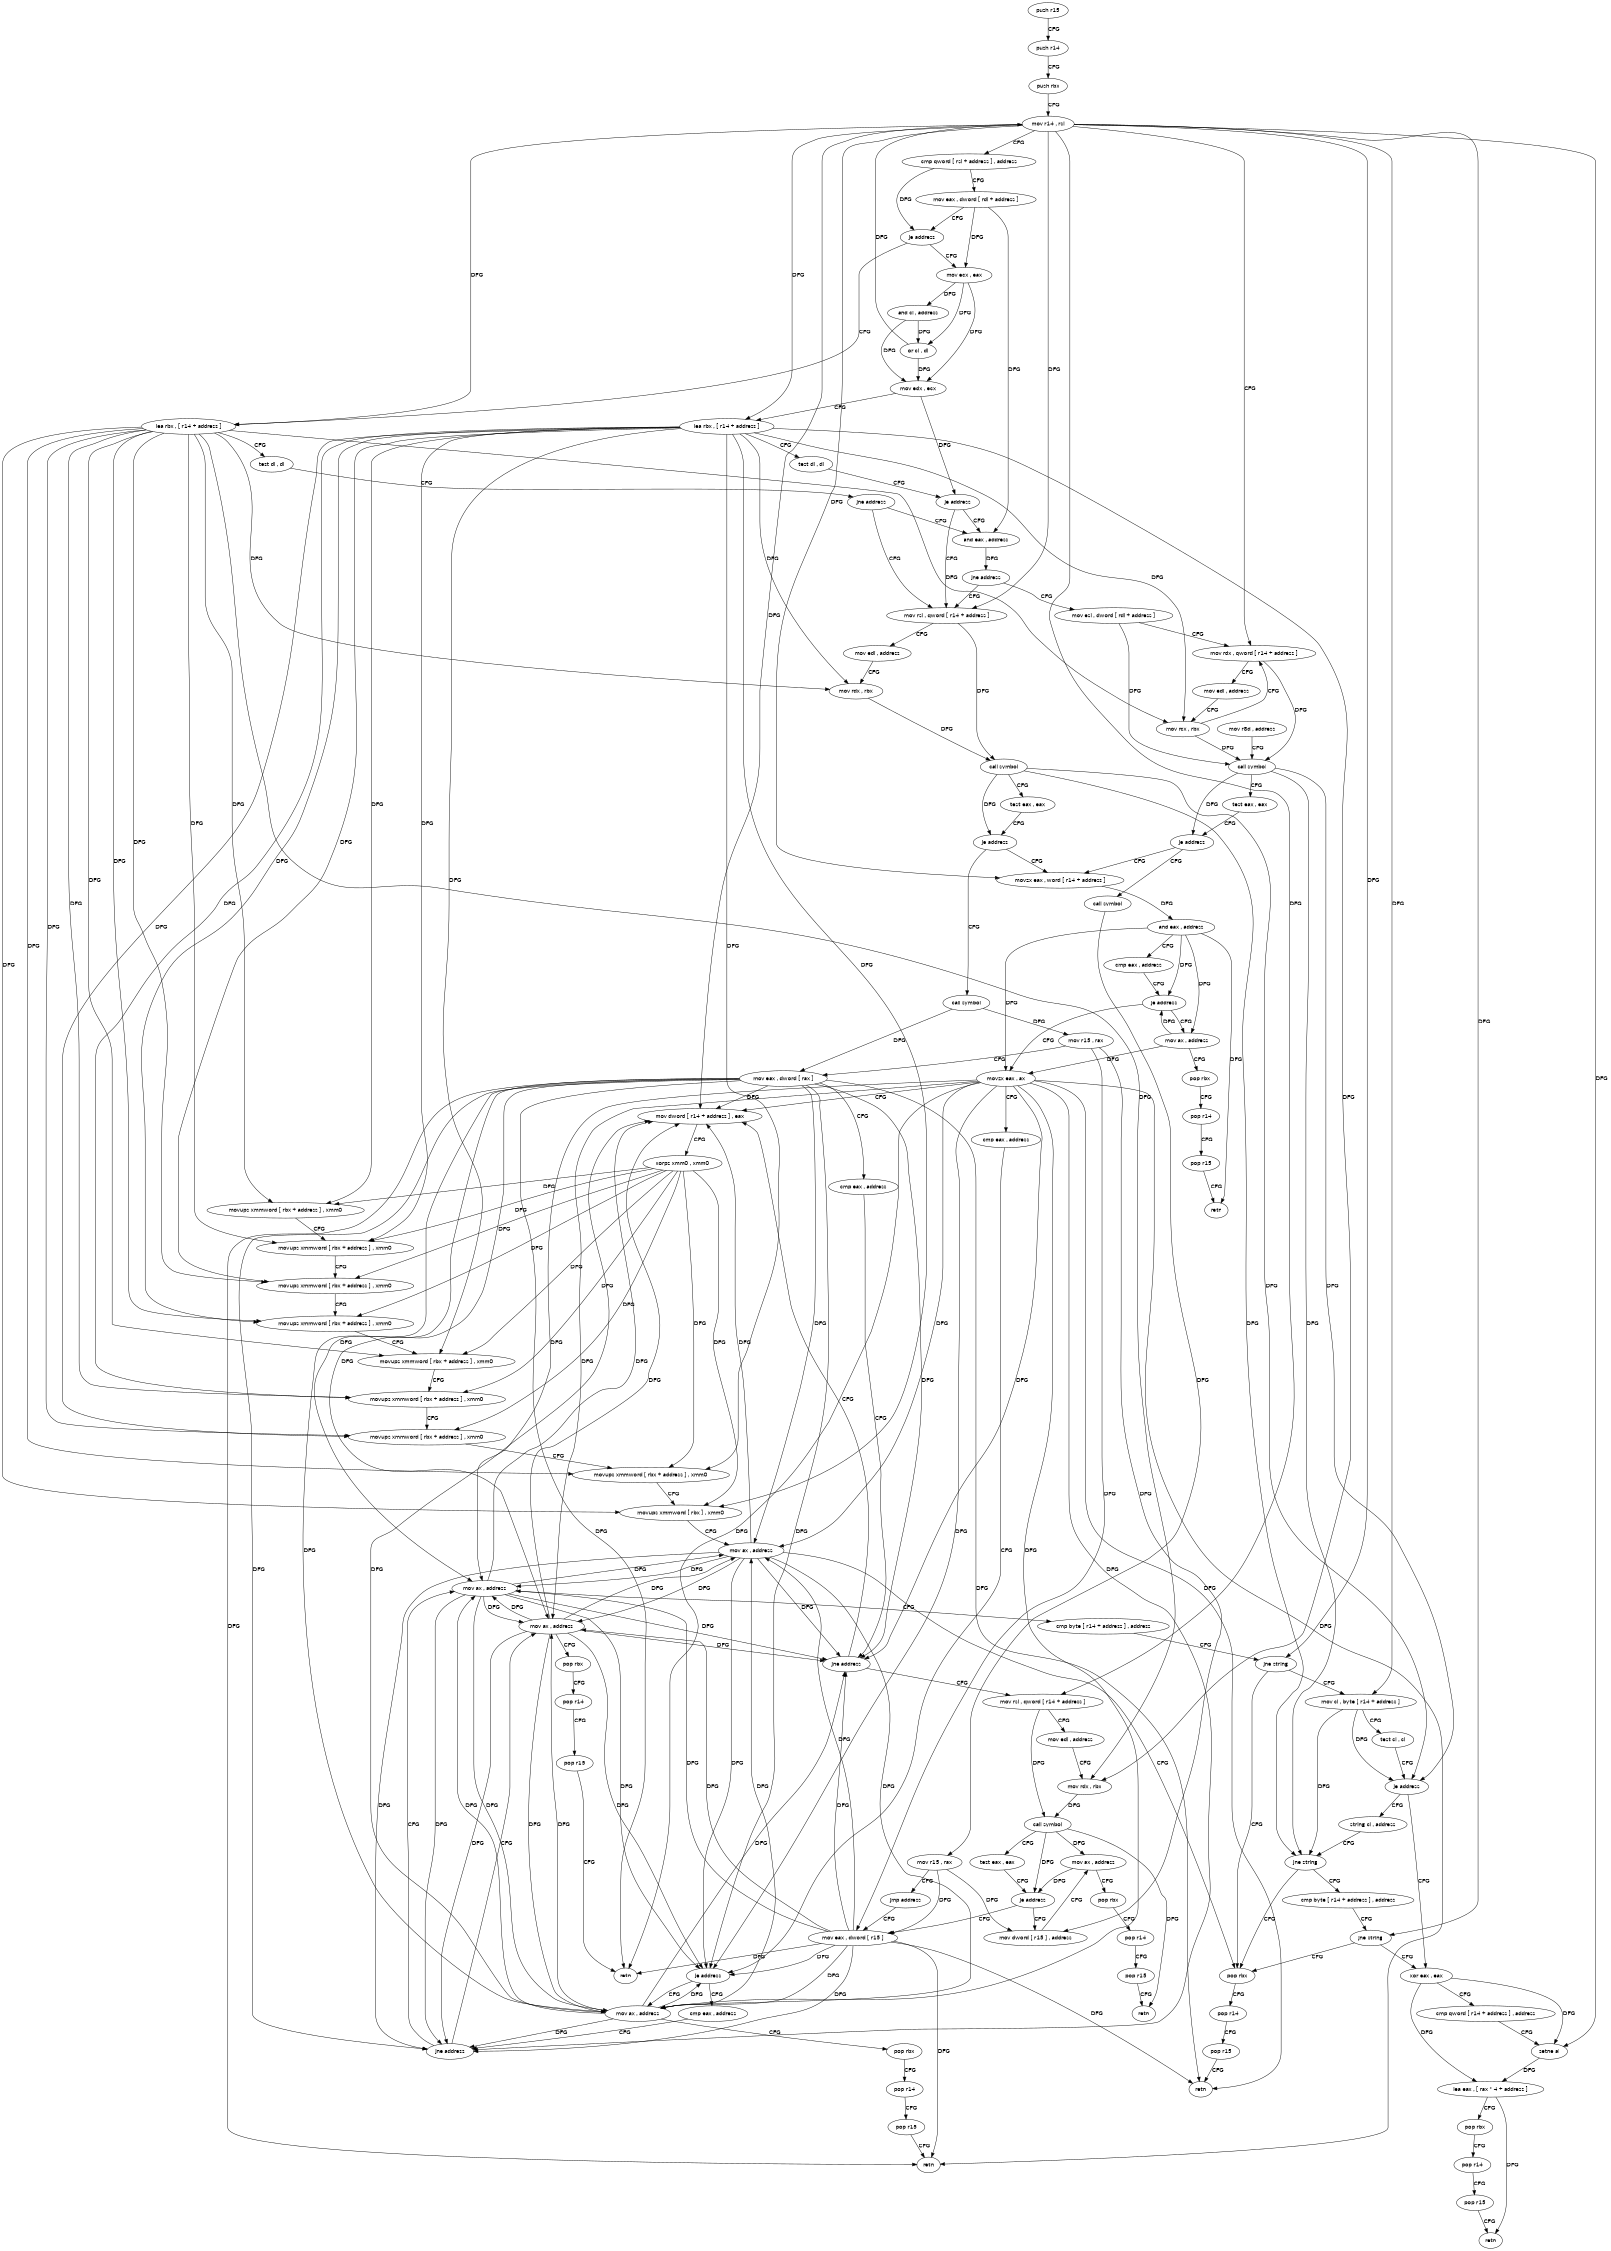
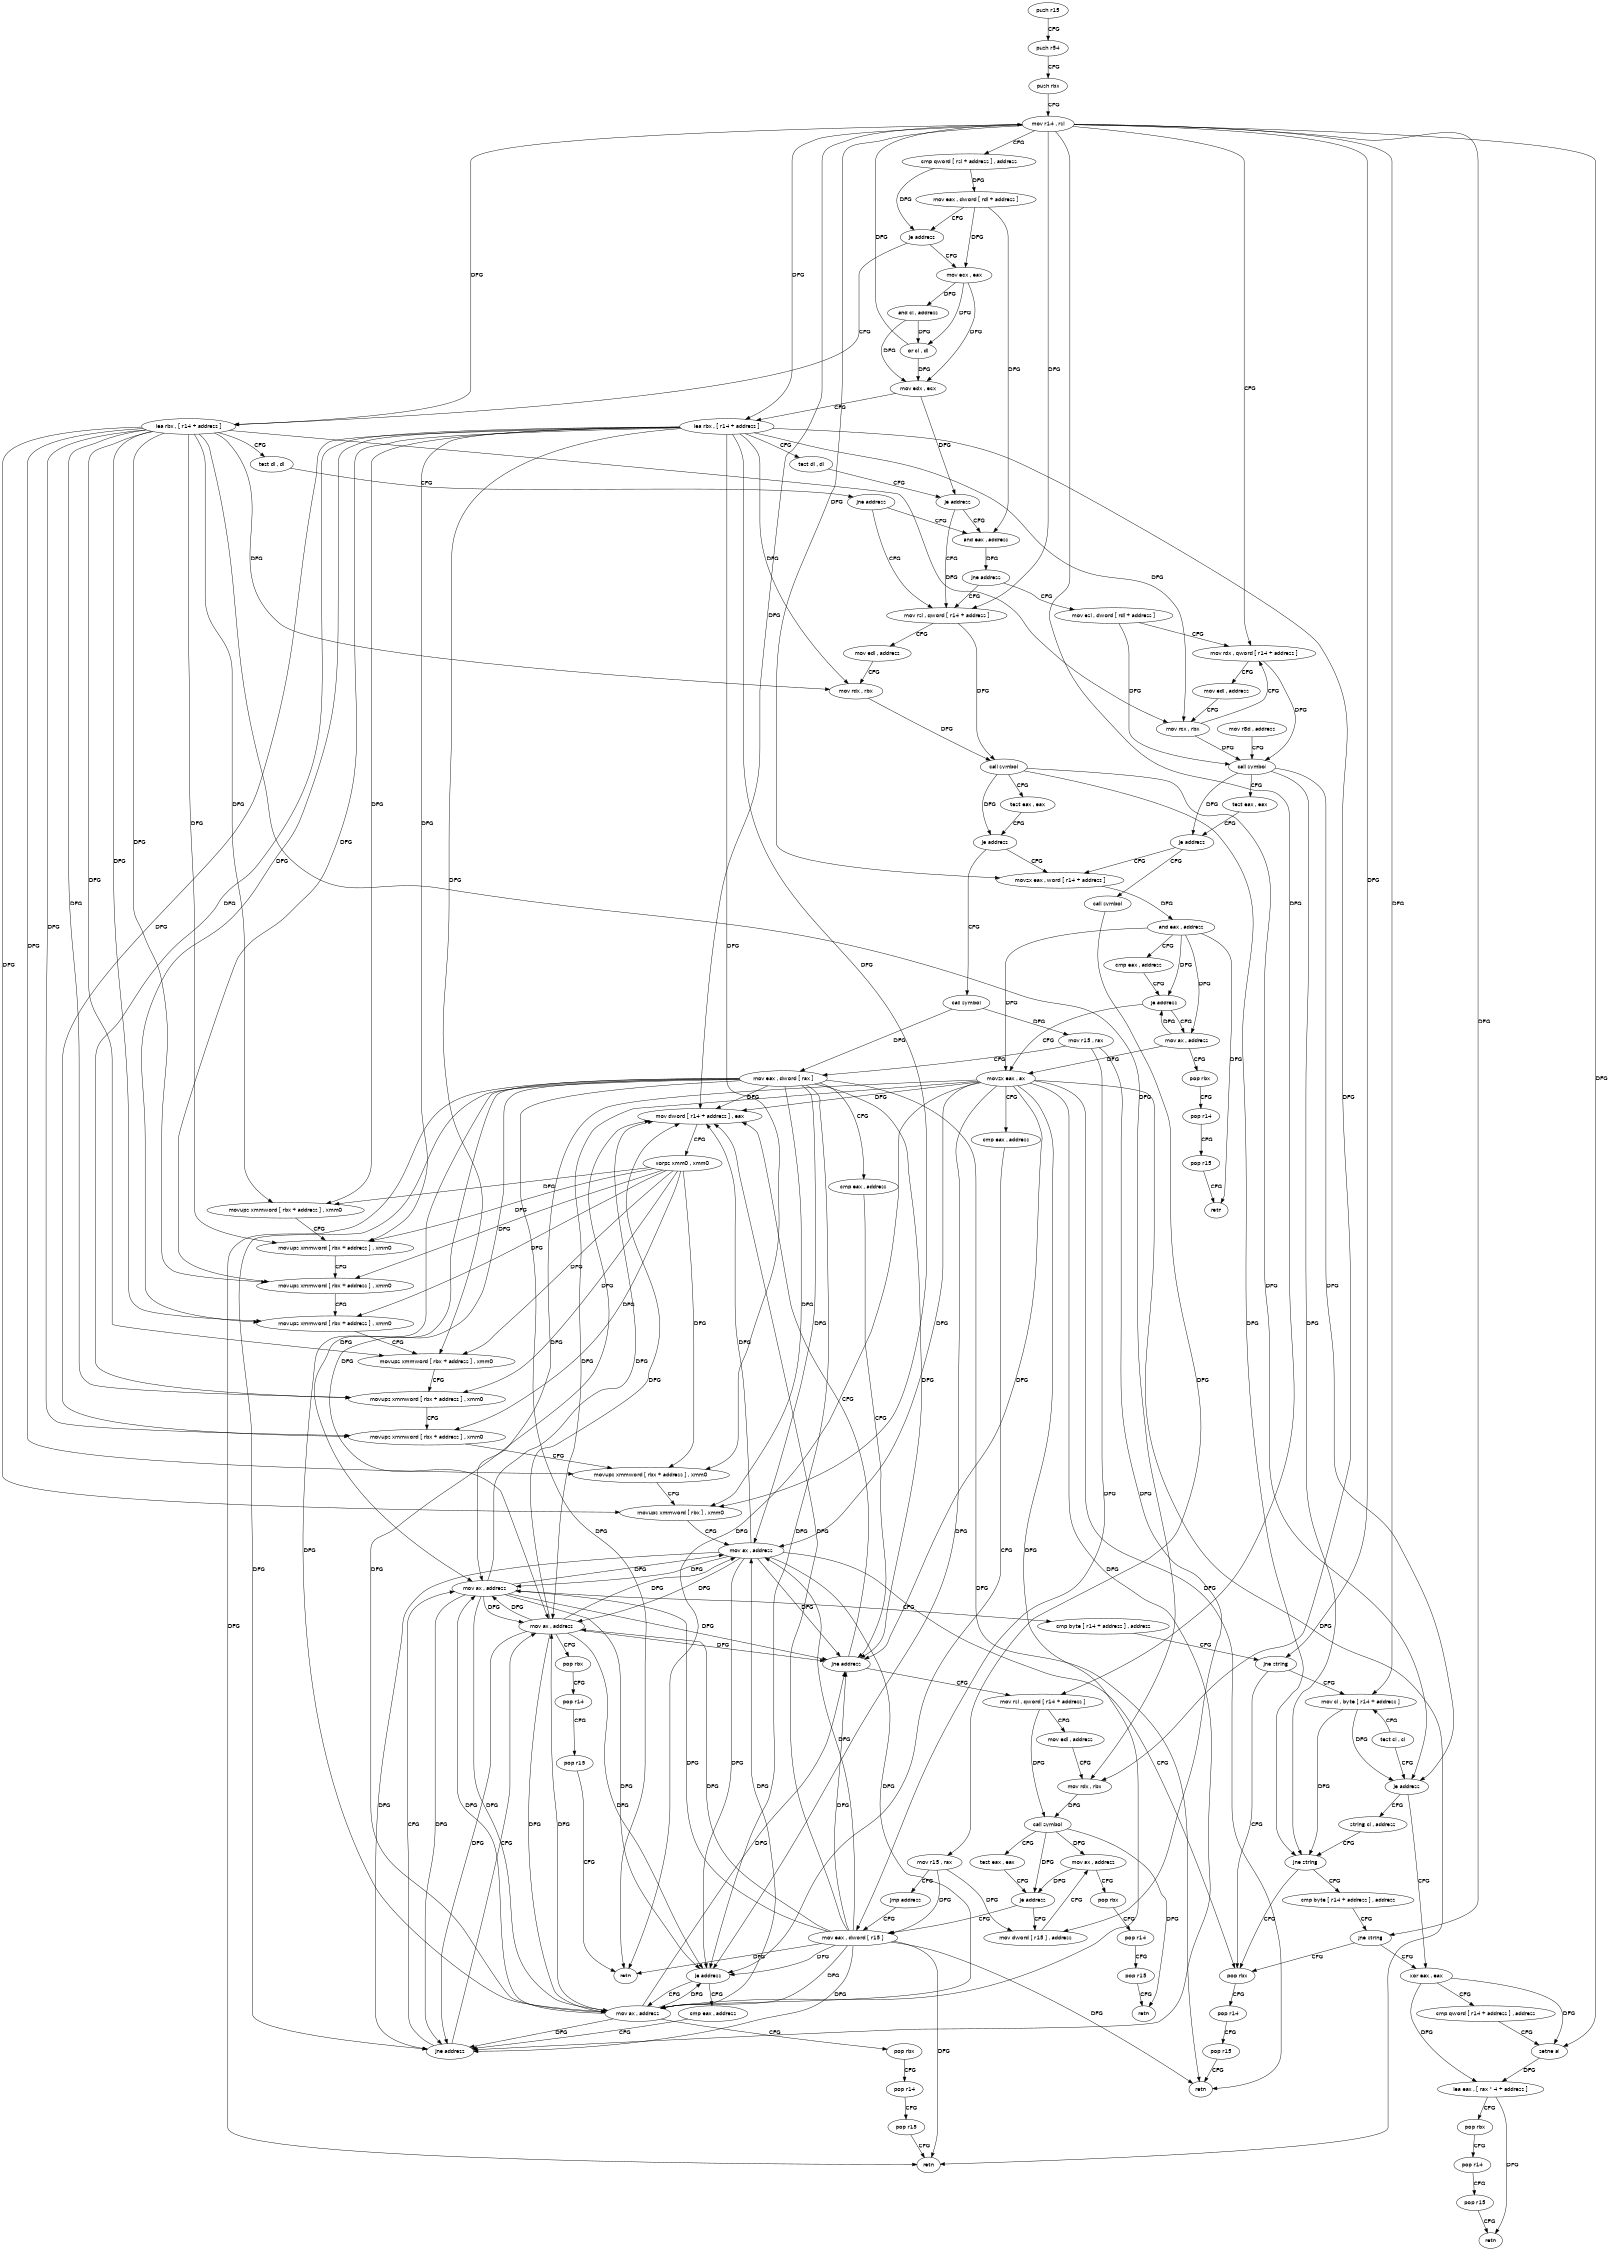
(1048, 48) -> (1048, 48)
(979, 181) -> (979, 181)
(881, 1097) -> (881, 1097)
(713, 1340) -> (801, 1309)
none -> (815, 1528)
(1368, 1722) -> (1385, 1721)
